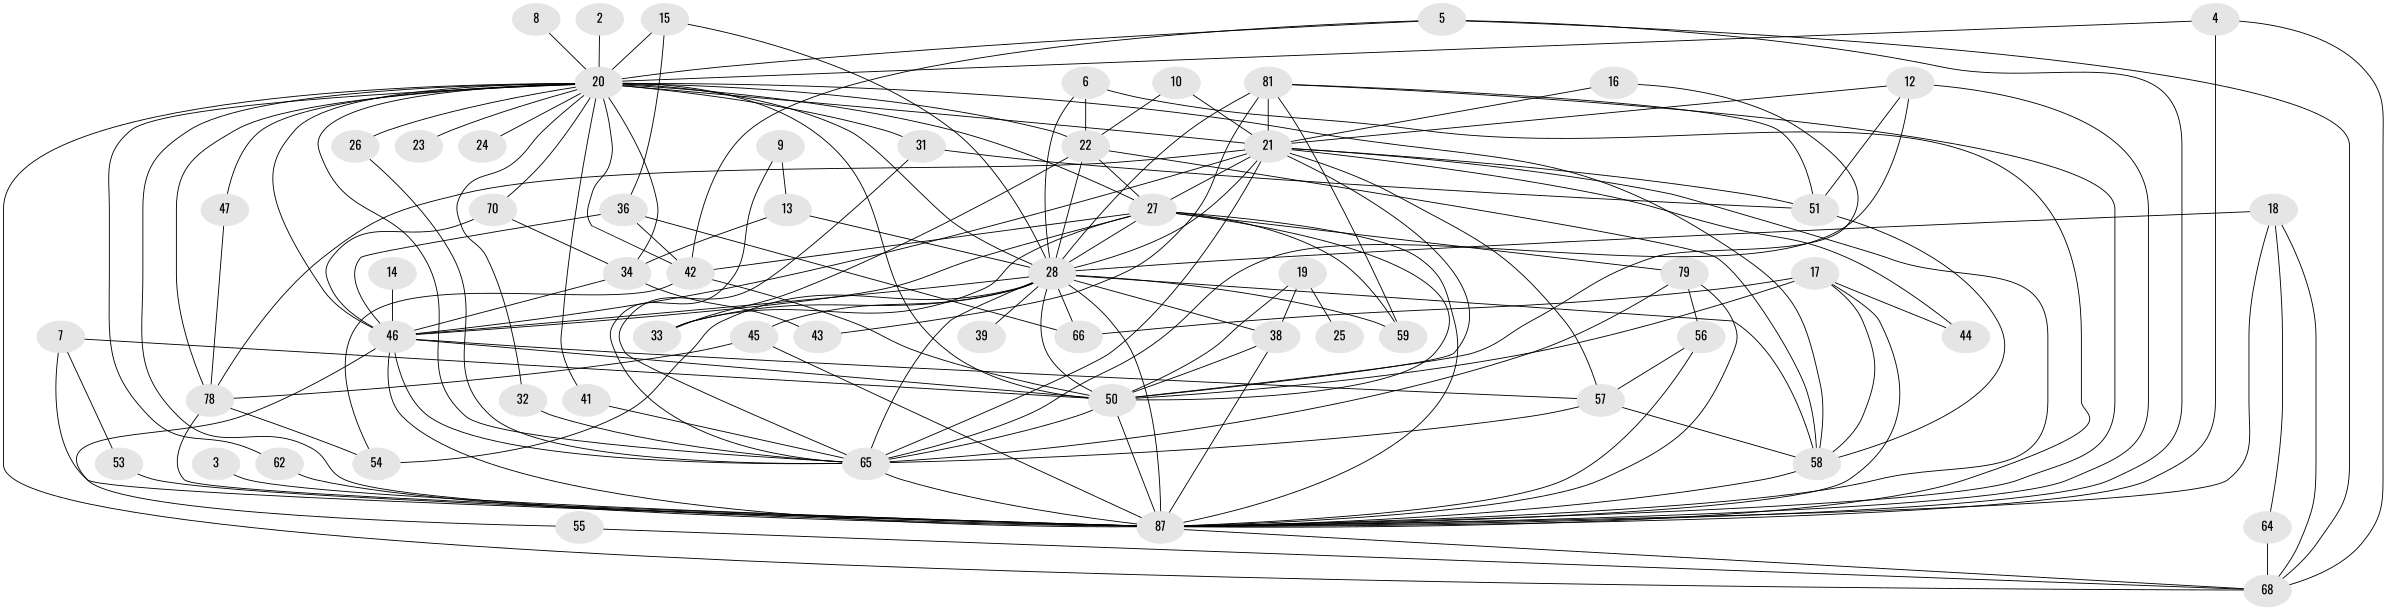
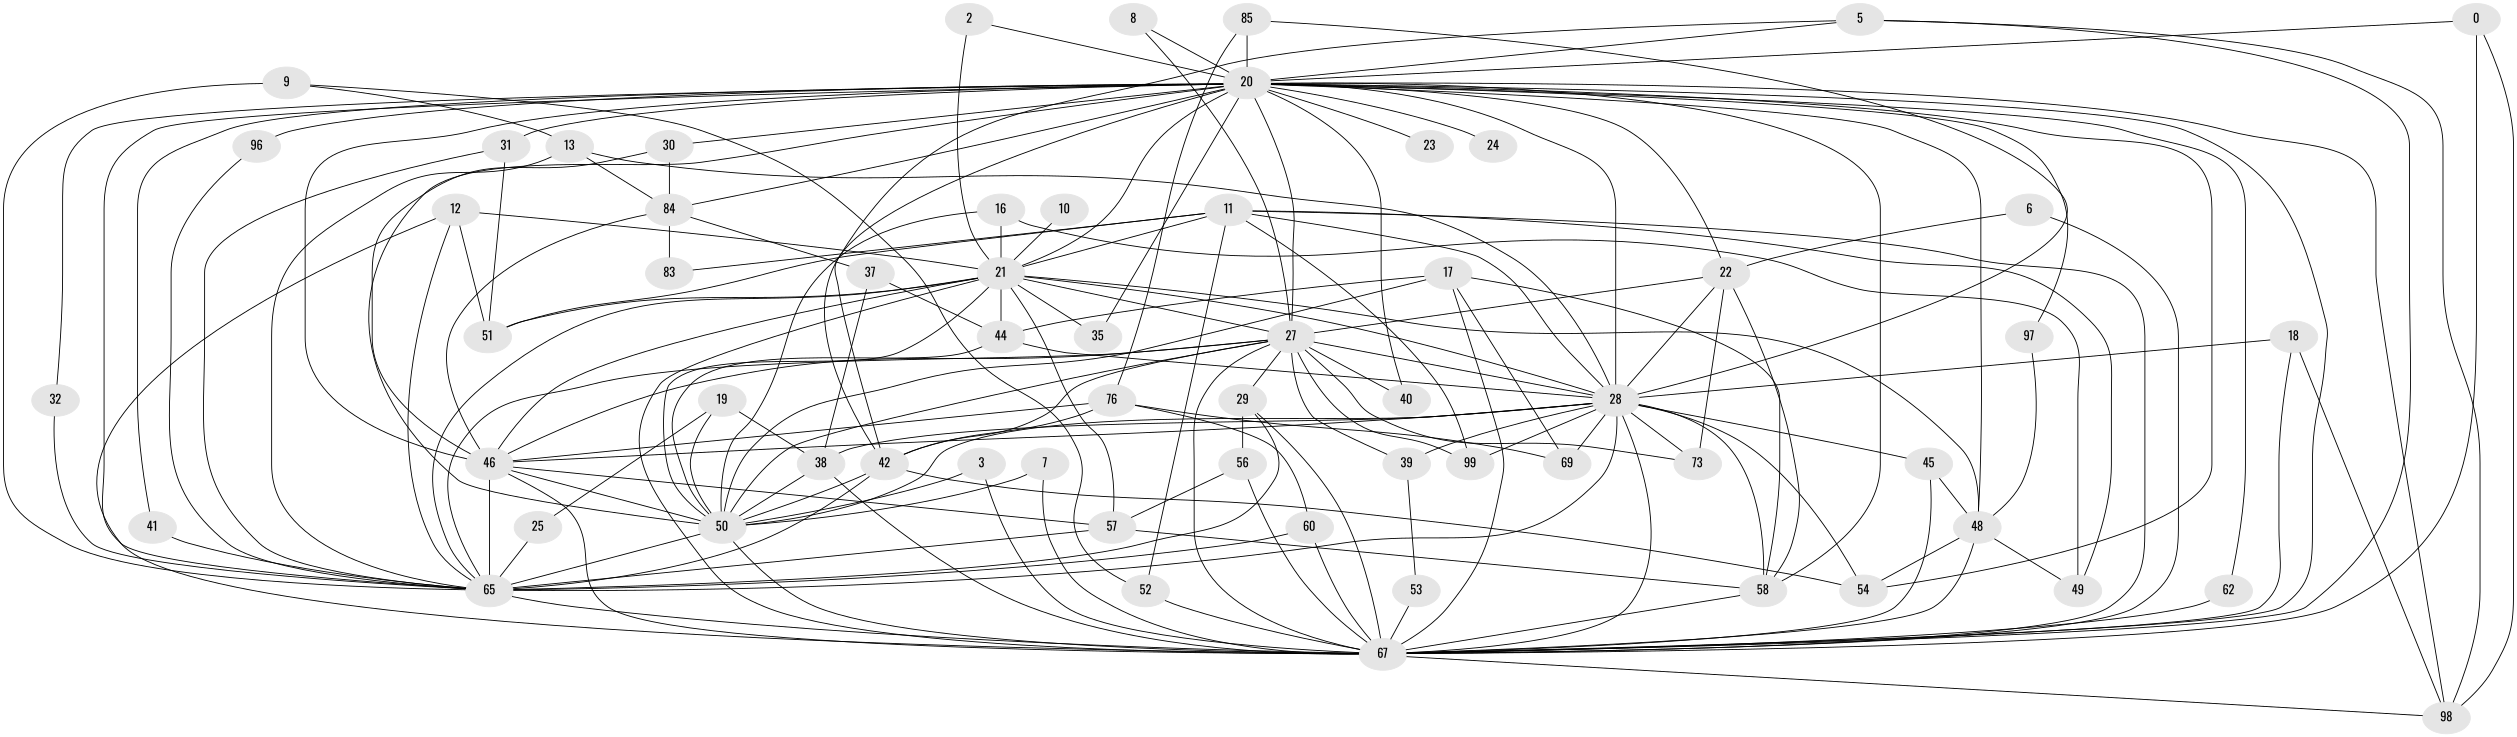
(665, 19) -> (1247, 19)
(2215, 19) -> (2476, 19)
(1268, 83) -> (1229, 210)
(1131, 115) -> none
none -> (2067, 137)
(355, 146) -> (257, 146)
none -> (958, 156)
none -> (1245, 164)
(1046, 178) -> (1321, 375)
(225, 210) -> (2029, 337)
(493, 210) -> (669, 146)
(624, 210) -> (1112, 400)
(392, 273) -> none
(627, 273) -> (669, 210)
none -> (870, 273)
(1685, 273) -> (1243, 400)
(657, 337) -> (1698, 464)
(818, 337) -> (669, 273)
(1079, 337) -> (1567, 464)
none -> (1098, 337)
(1403, 337) -> (1470, 464)
(2003, 340) -> none
none -> (272, 341)
none -> (663, 373)
none -> (683, 393)
(90, 400) -> (1412, 527)
(210, 400) -> (1977, 527)
none -> (1407, 400)
none -> (1308, 411)
none -> (909, 490)
(579, 527) -> none
(1161, 527) -> (1383, 654)
none -> (1310, 527)
(2267, 527) -> none
none -> (710, 557)
none -> (514, 559)
none -> (1146, 591)
none -> (2078, 591)
(2267, 591) -> (2447, 718)
